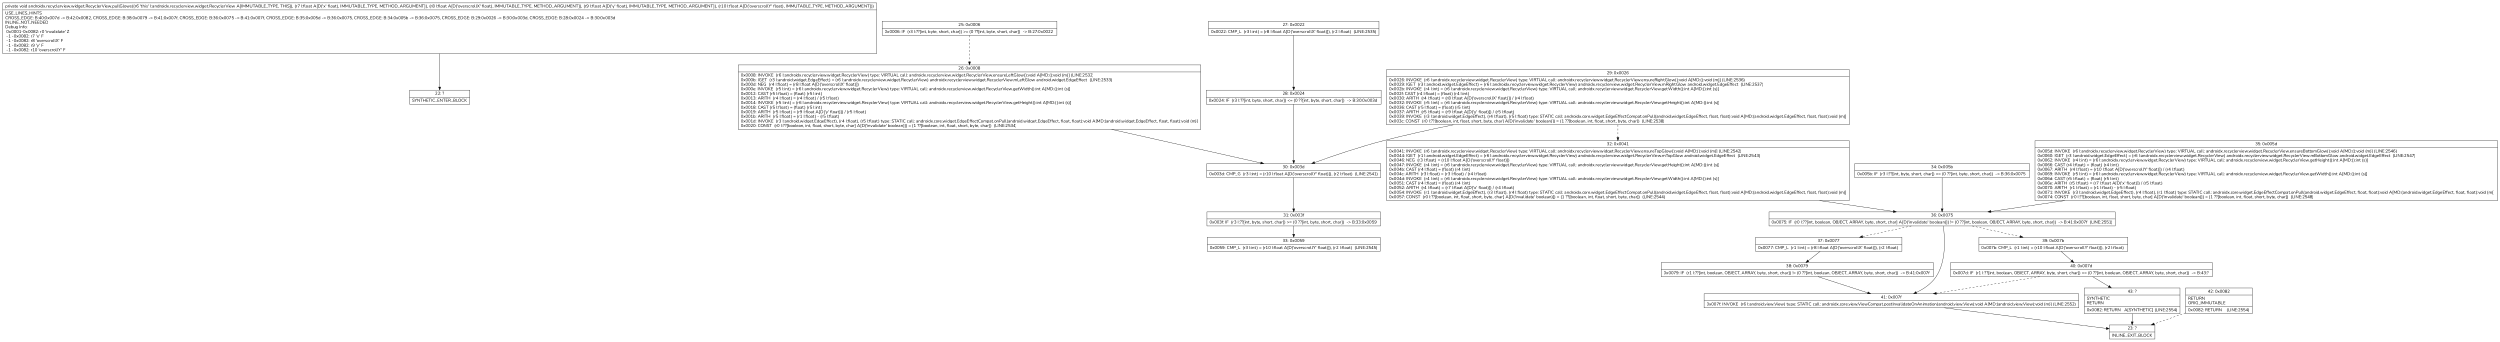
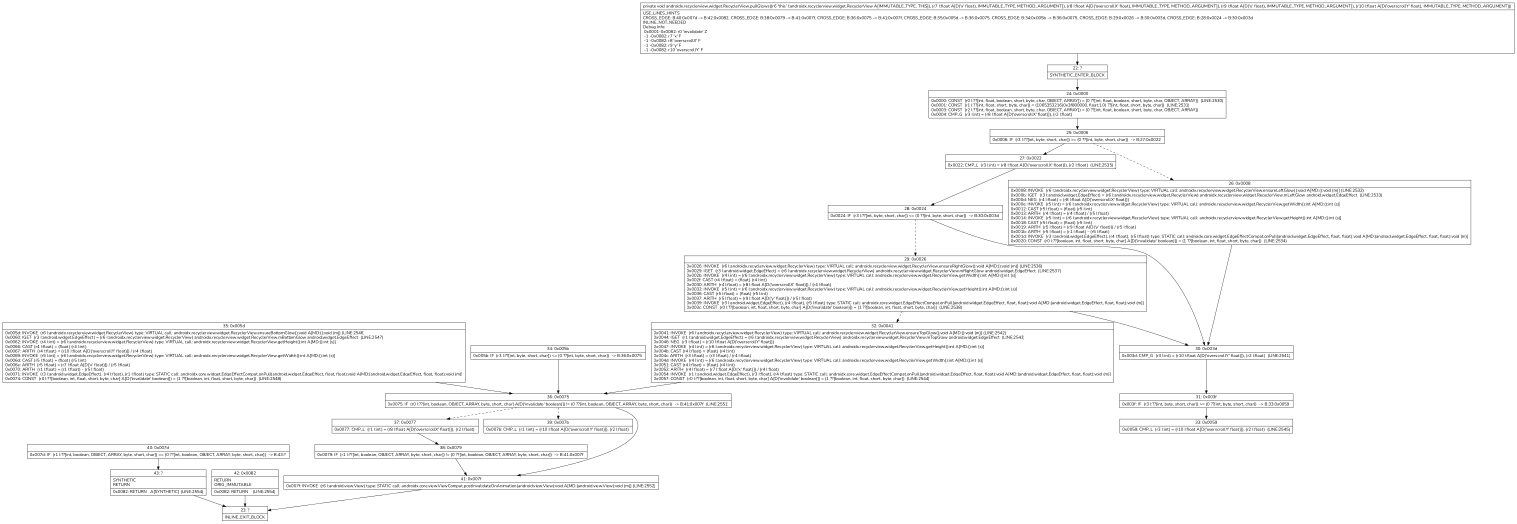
none -> (1077, 104)
none -> (1055, 148)
none -> (915, 236)
(2066, 256) -> none
(1988, 285) -> none
(2170, 318) -> (245, 500)
